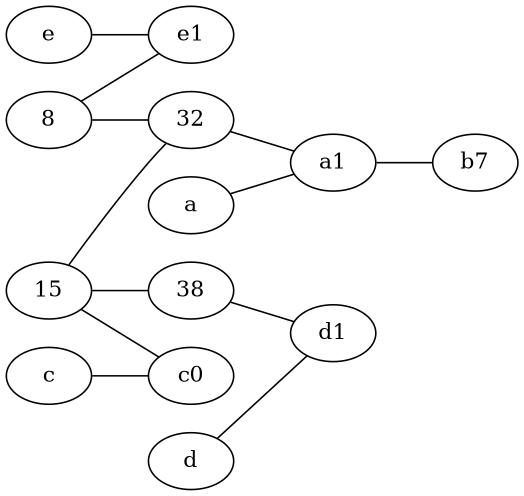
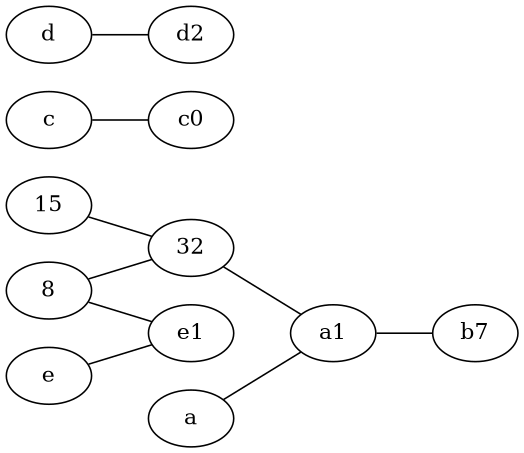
(191, 291) -> none
(120, 333) -> none
(333, 333) -> (191, 35)
